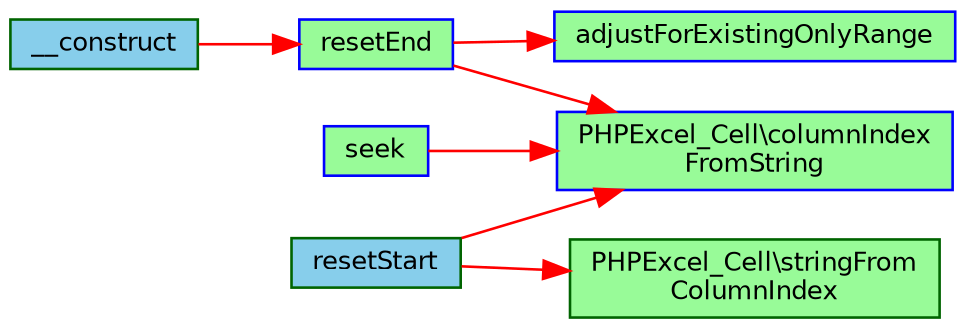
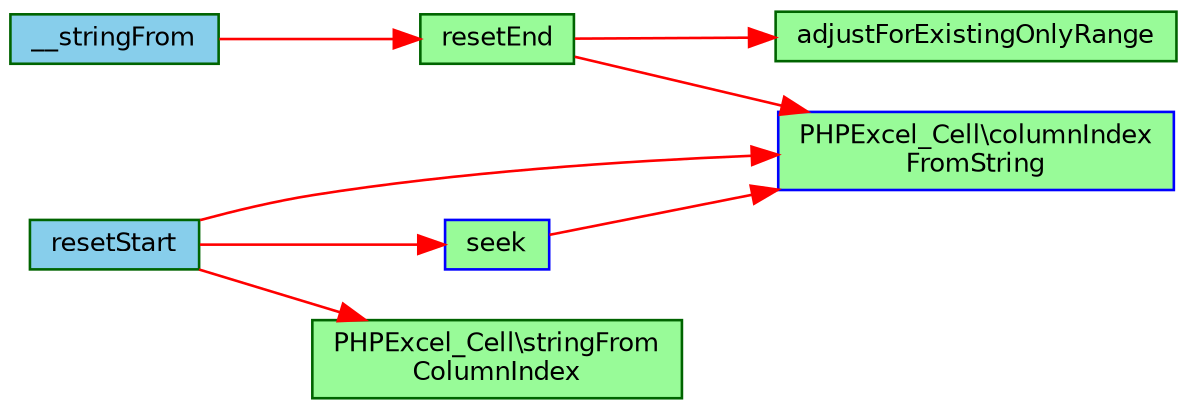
(755, 36) -> (976, 36)
(104, 44) -> (115, 39)
(376, 44) -> (497, 39)
none -> (309, 245)
